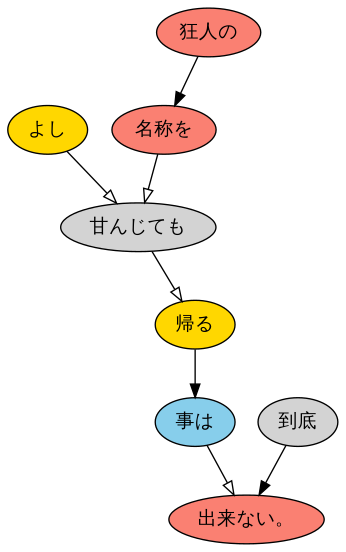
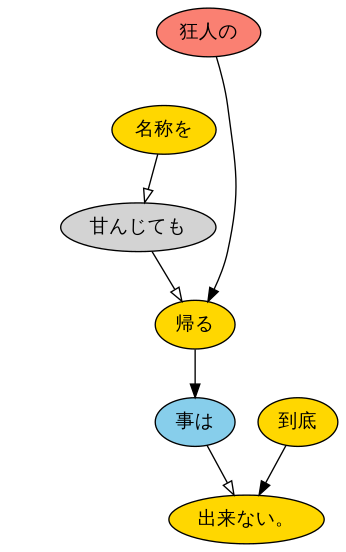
(189, 75) -> (236, 174)
(48, 130) -> none
(164, 130) -> (164, 130)
(298, 422) -> (298, 422)
(247, 519) -> (247, 519)
